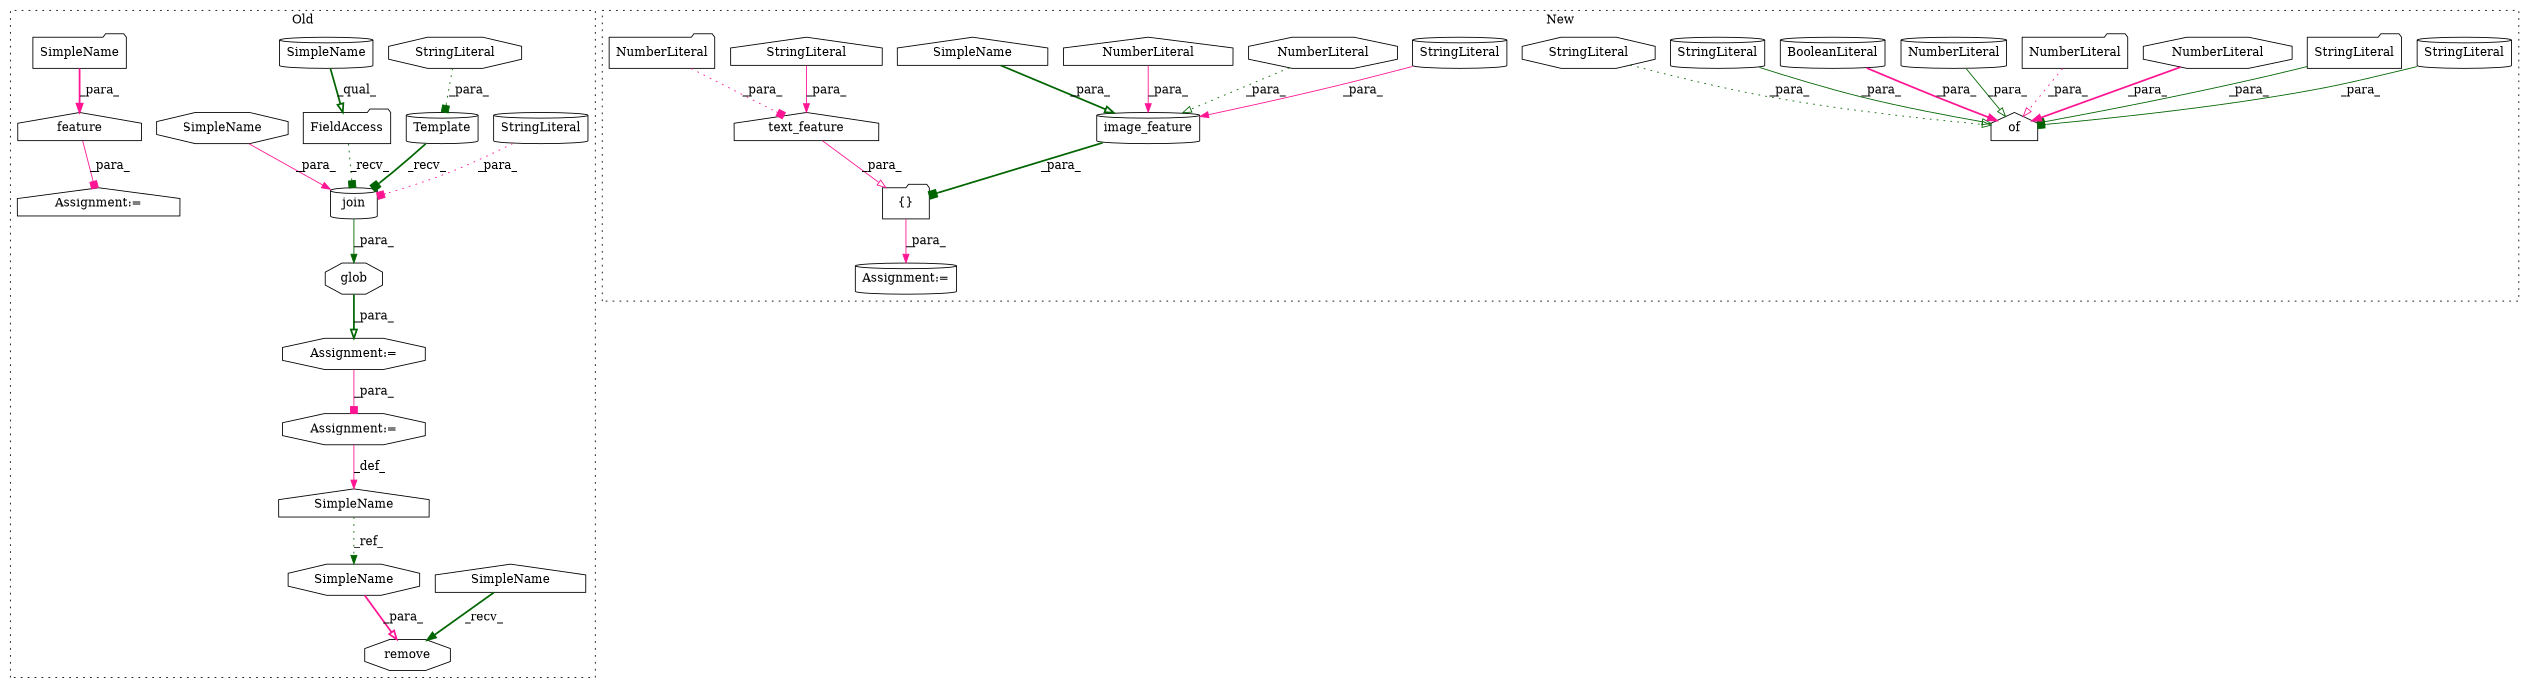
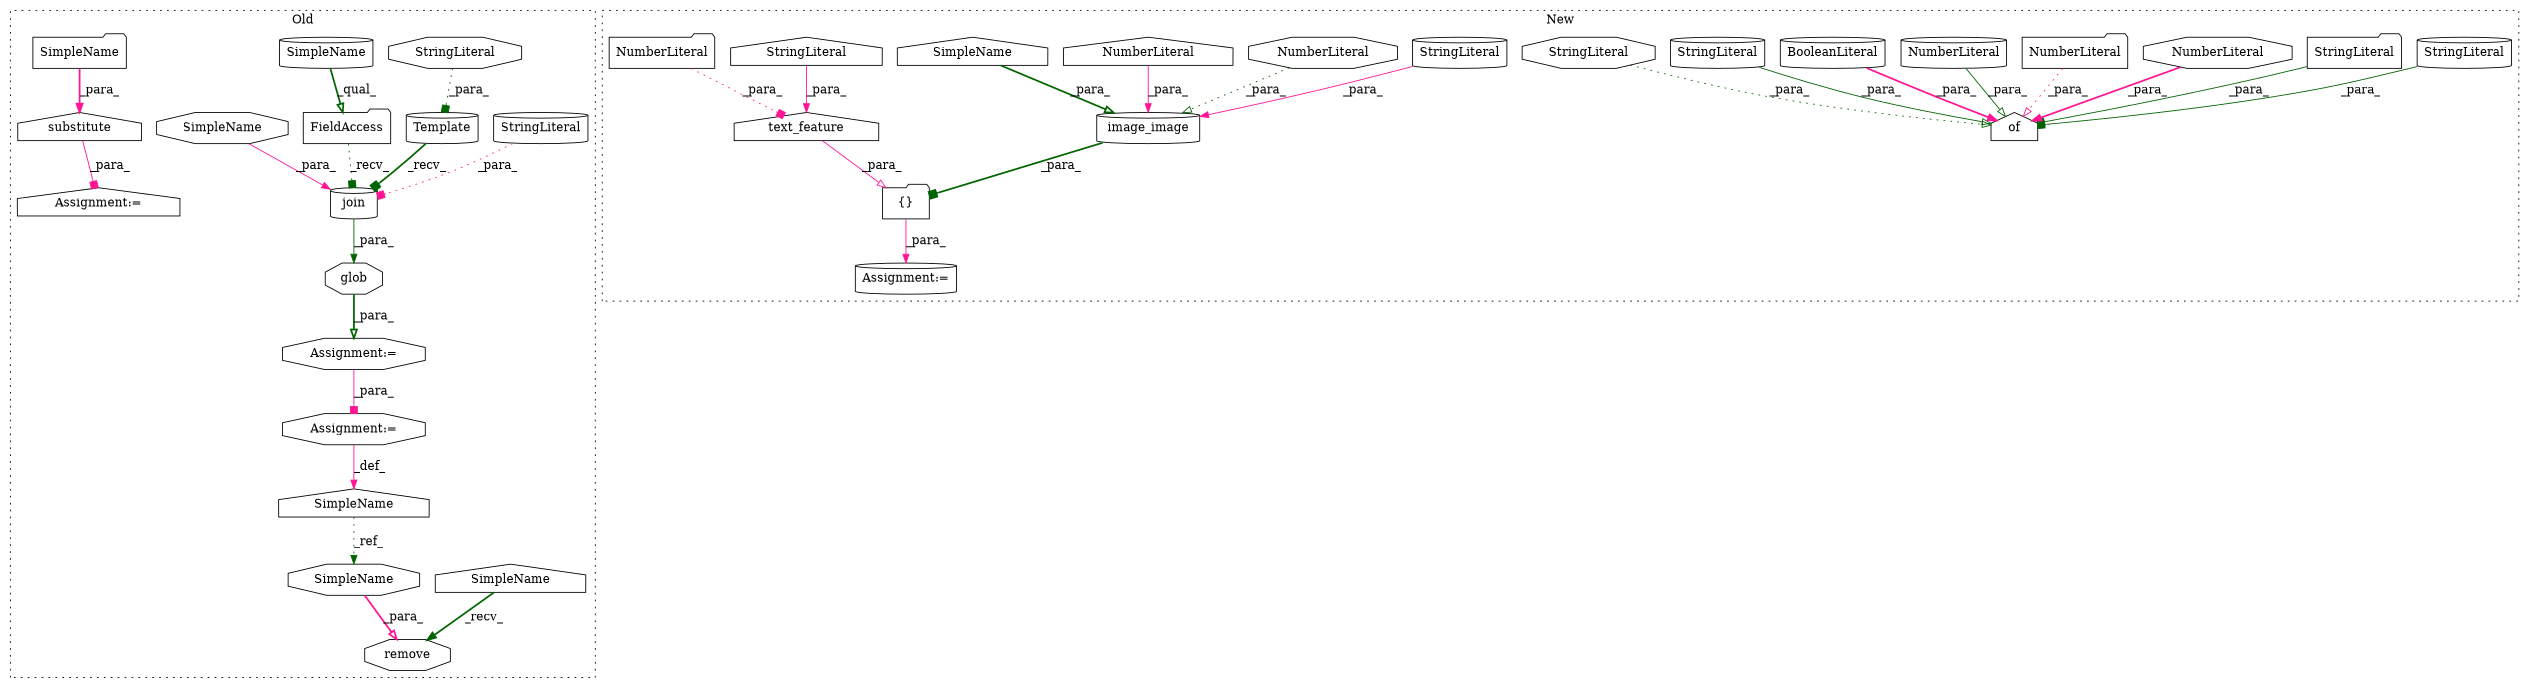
(80, 128) -> (80, 128)
(1148, 128) -> (1148, 128)
